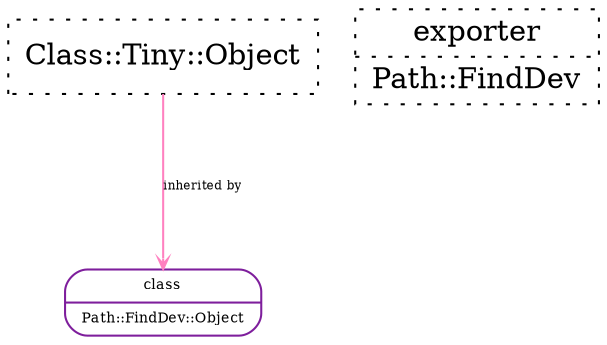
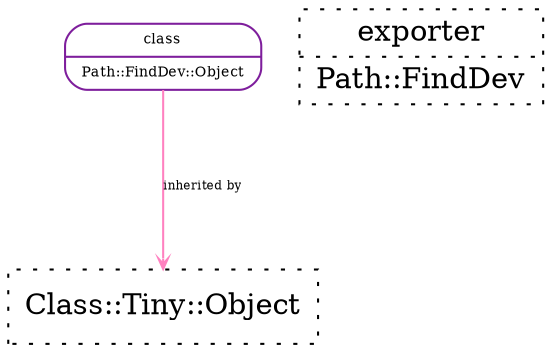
(163, 176) -> (163, 174)
